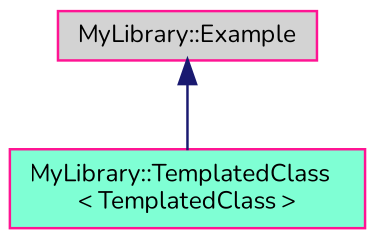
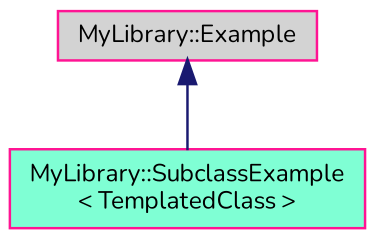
(187, 189) -> (187, 189)
